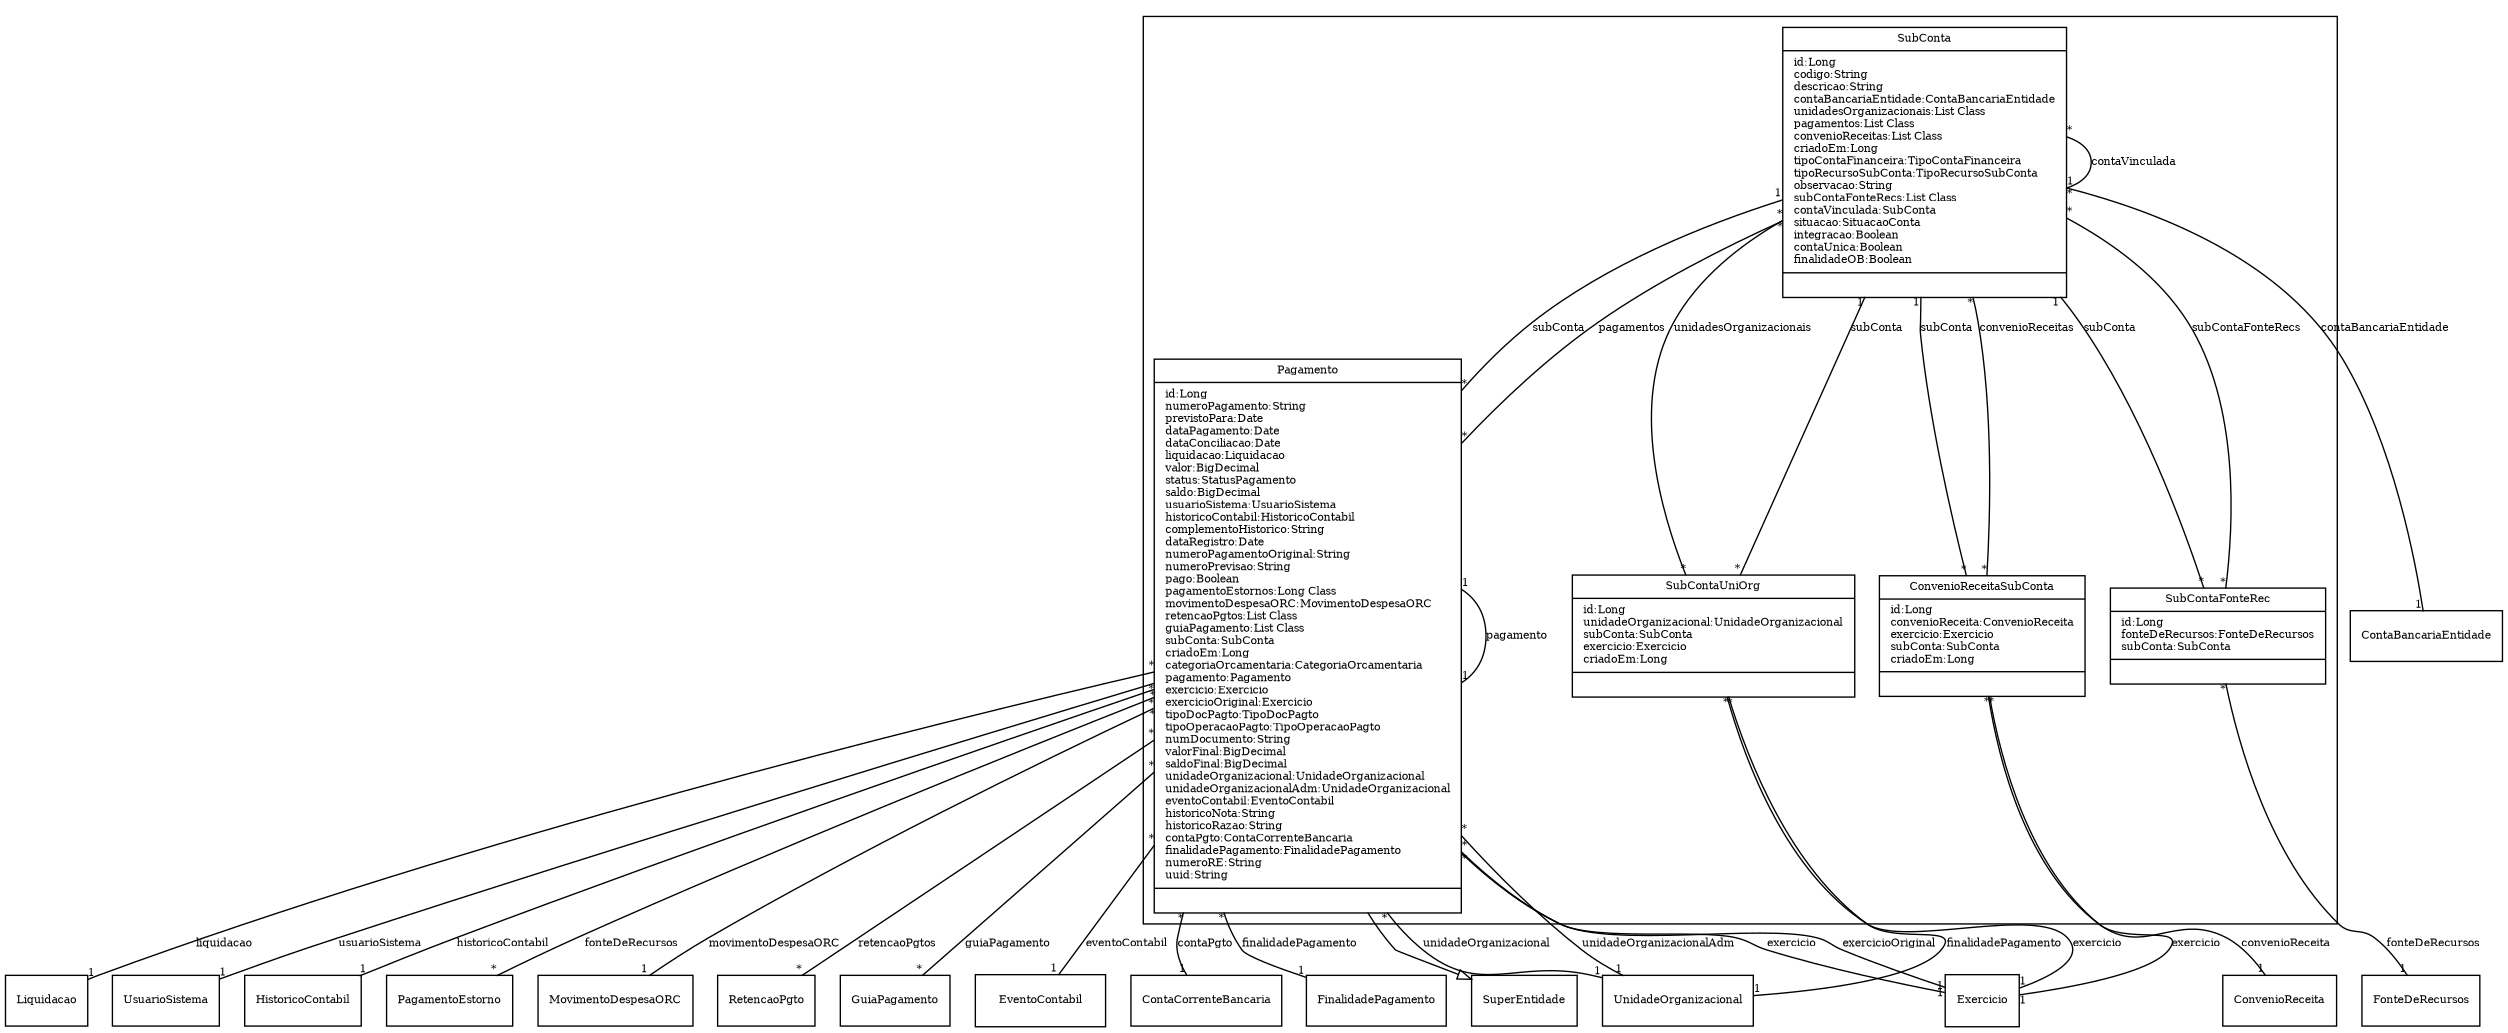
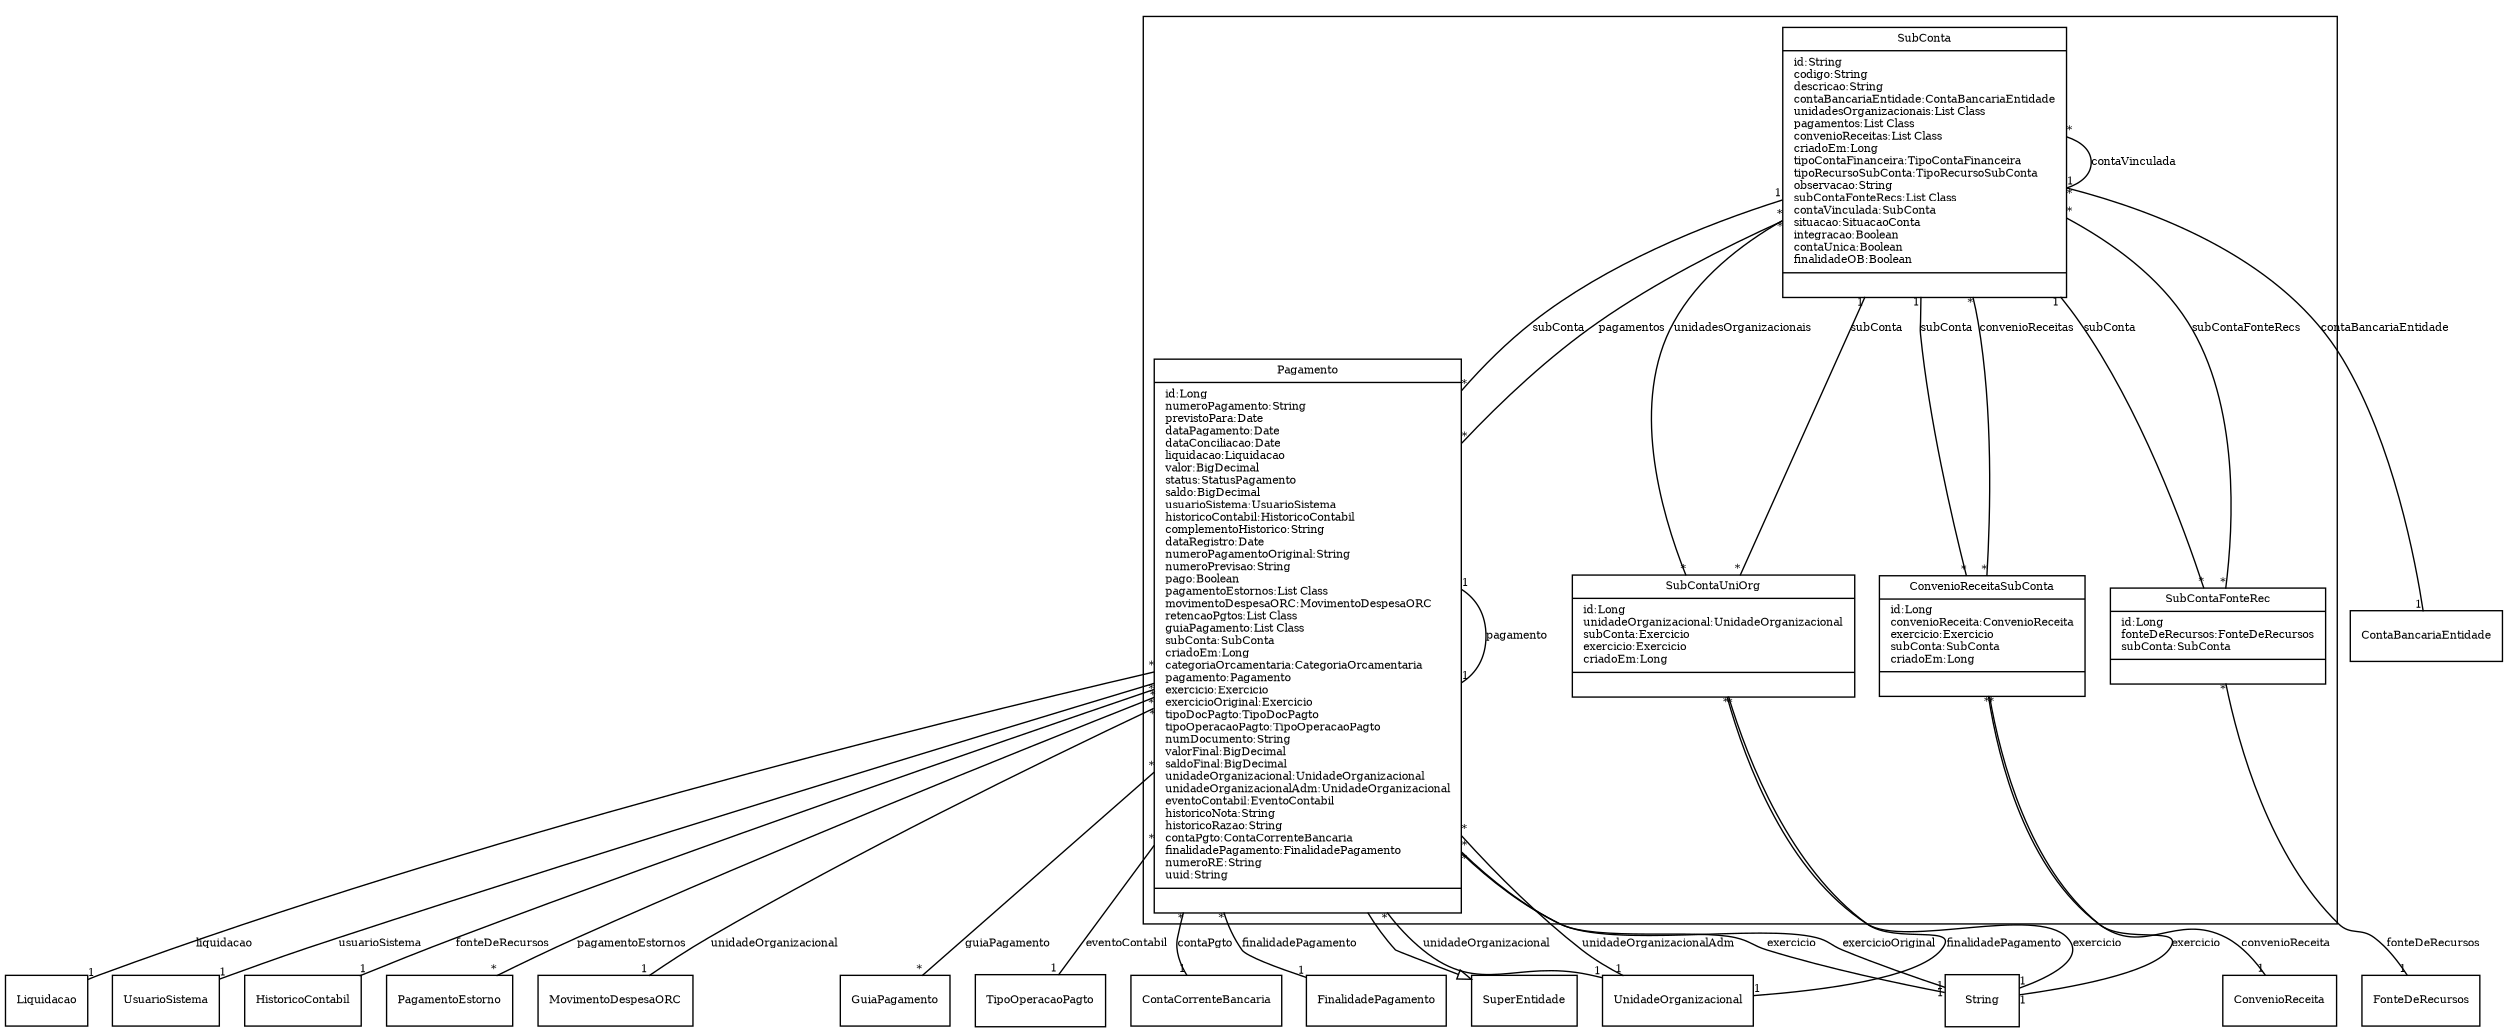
(1815, 62) -> (1818, 62)
(1251, 592) -> (1247, 592)
(1638, 635) -> (1637, 635)
(502, 944) -> (502, 944)
(631, 944) -> (631, 944)
(775, 944) -> (775, 944)
(766, 1001) -> none
(1040, 1001) -> (1040, 1001)
(1982, 1001) -> (1982, 1001)
